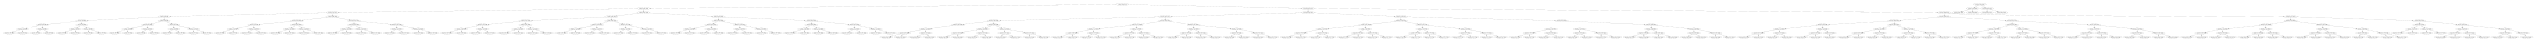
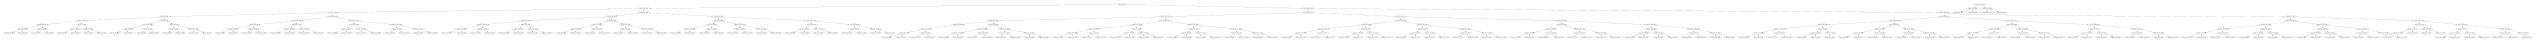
none -> (1562, 25)
